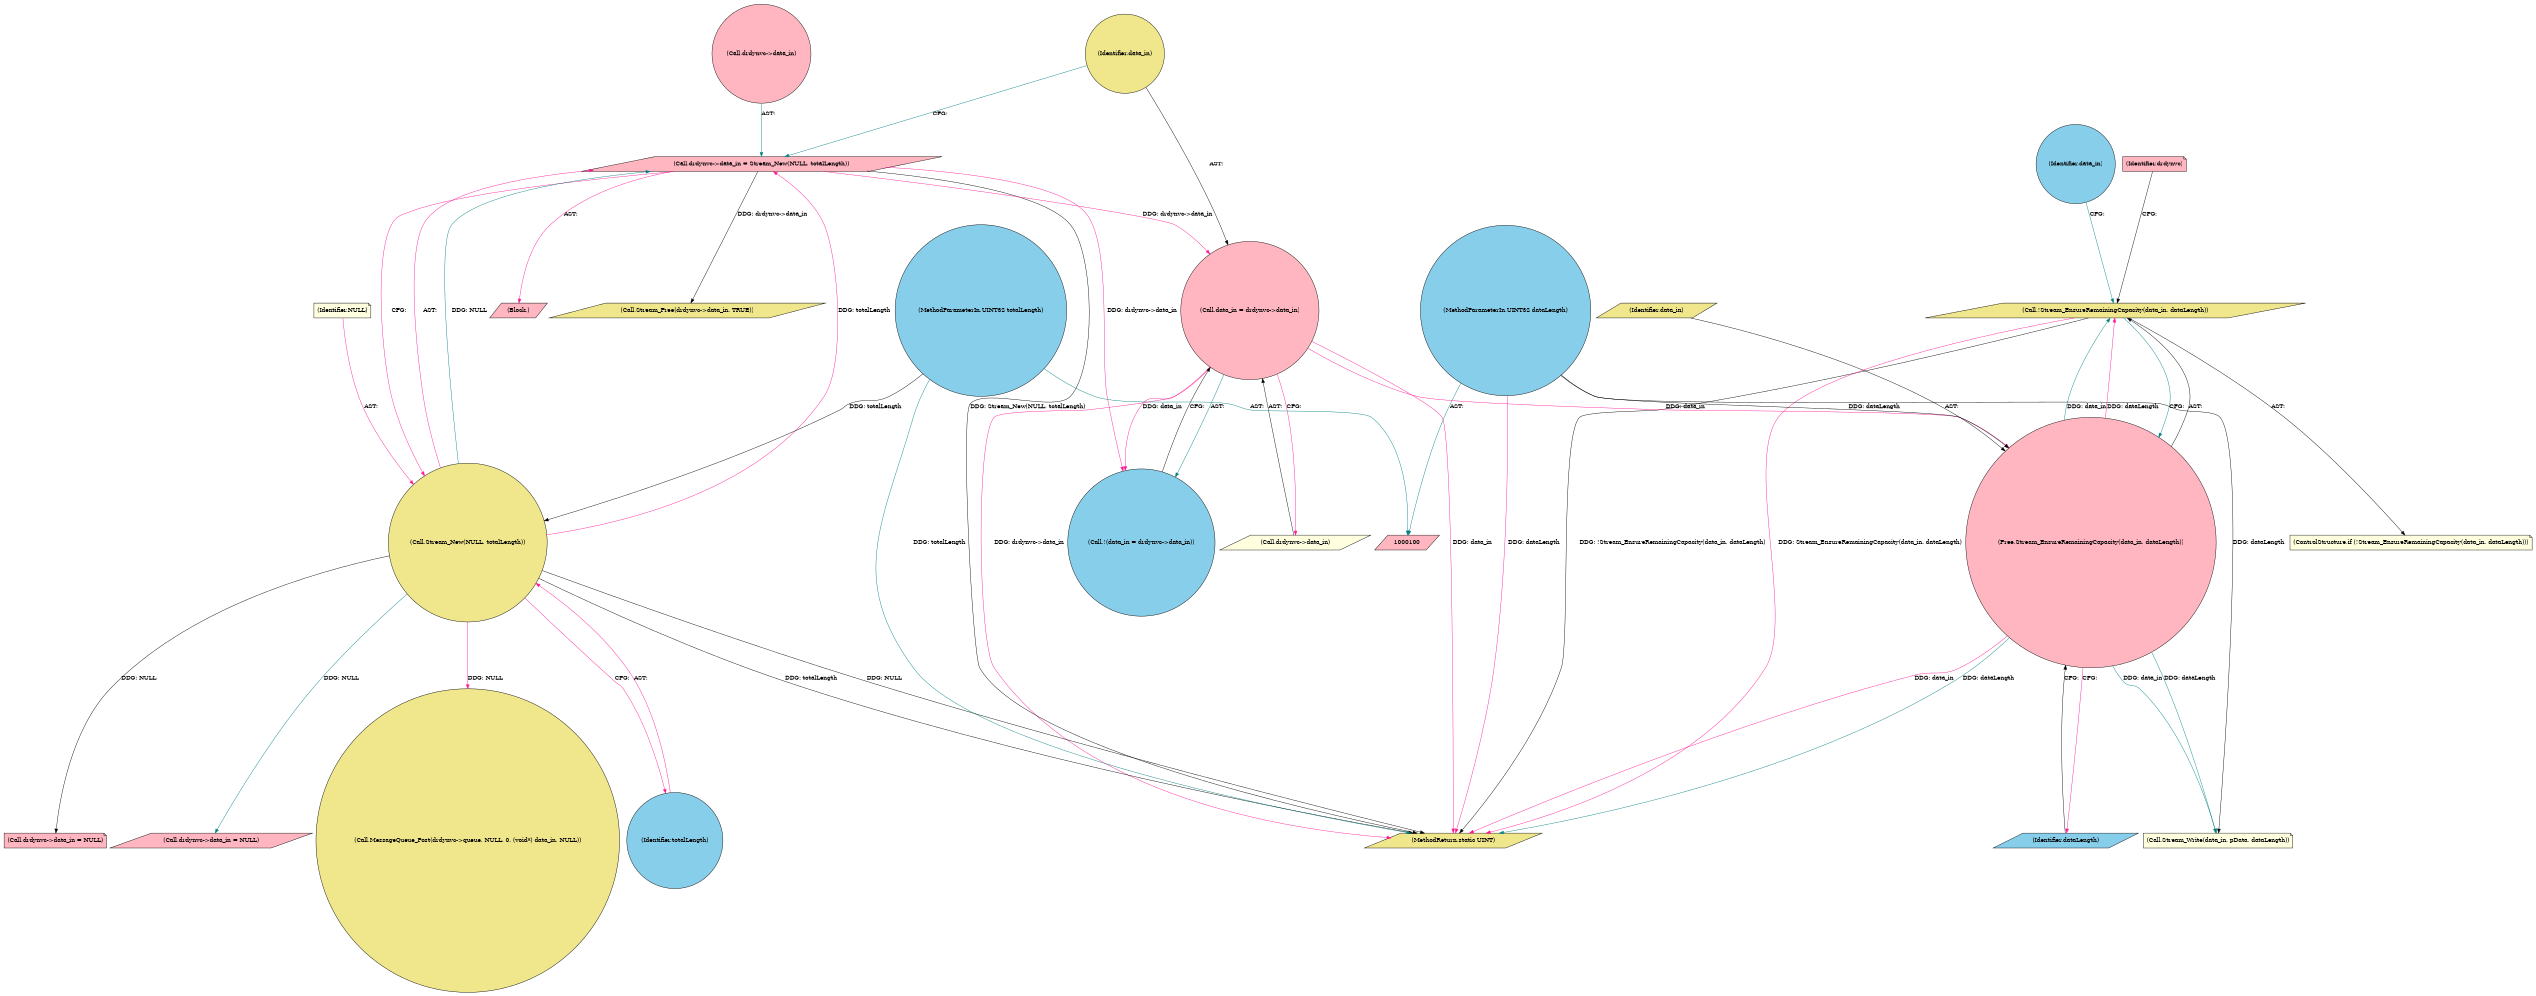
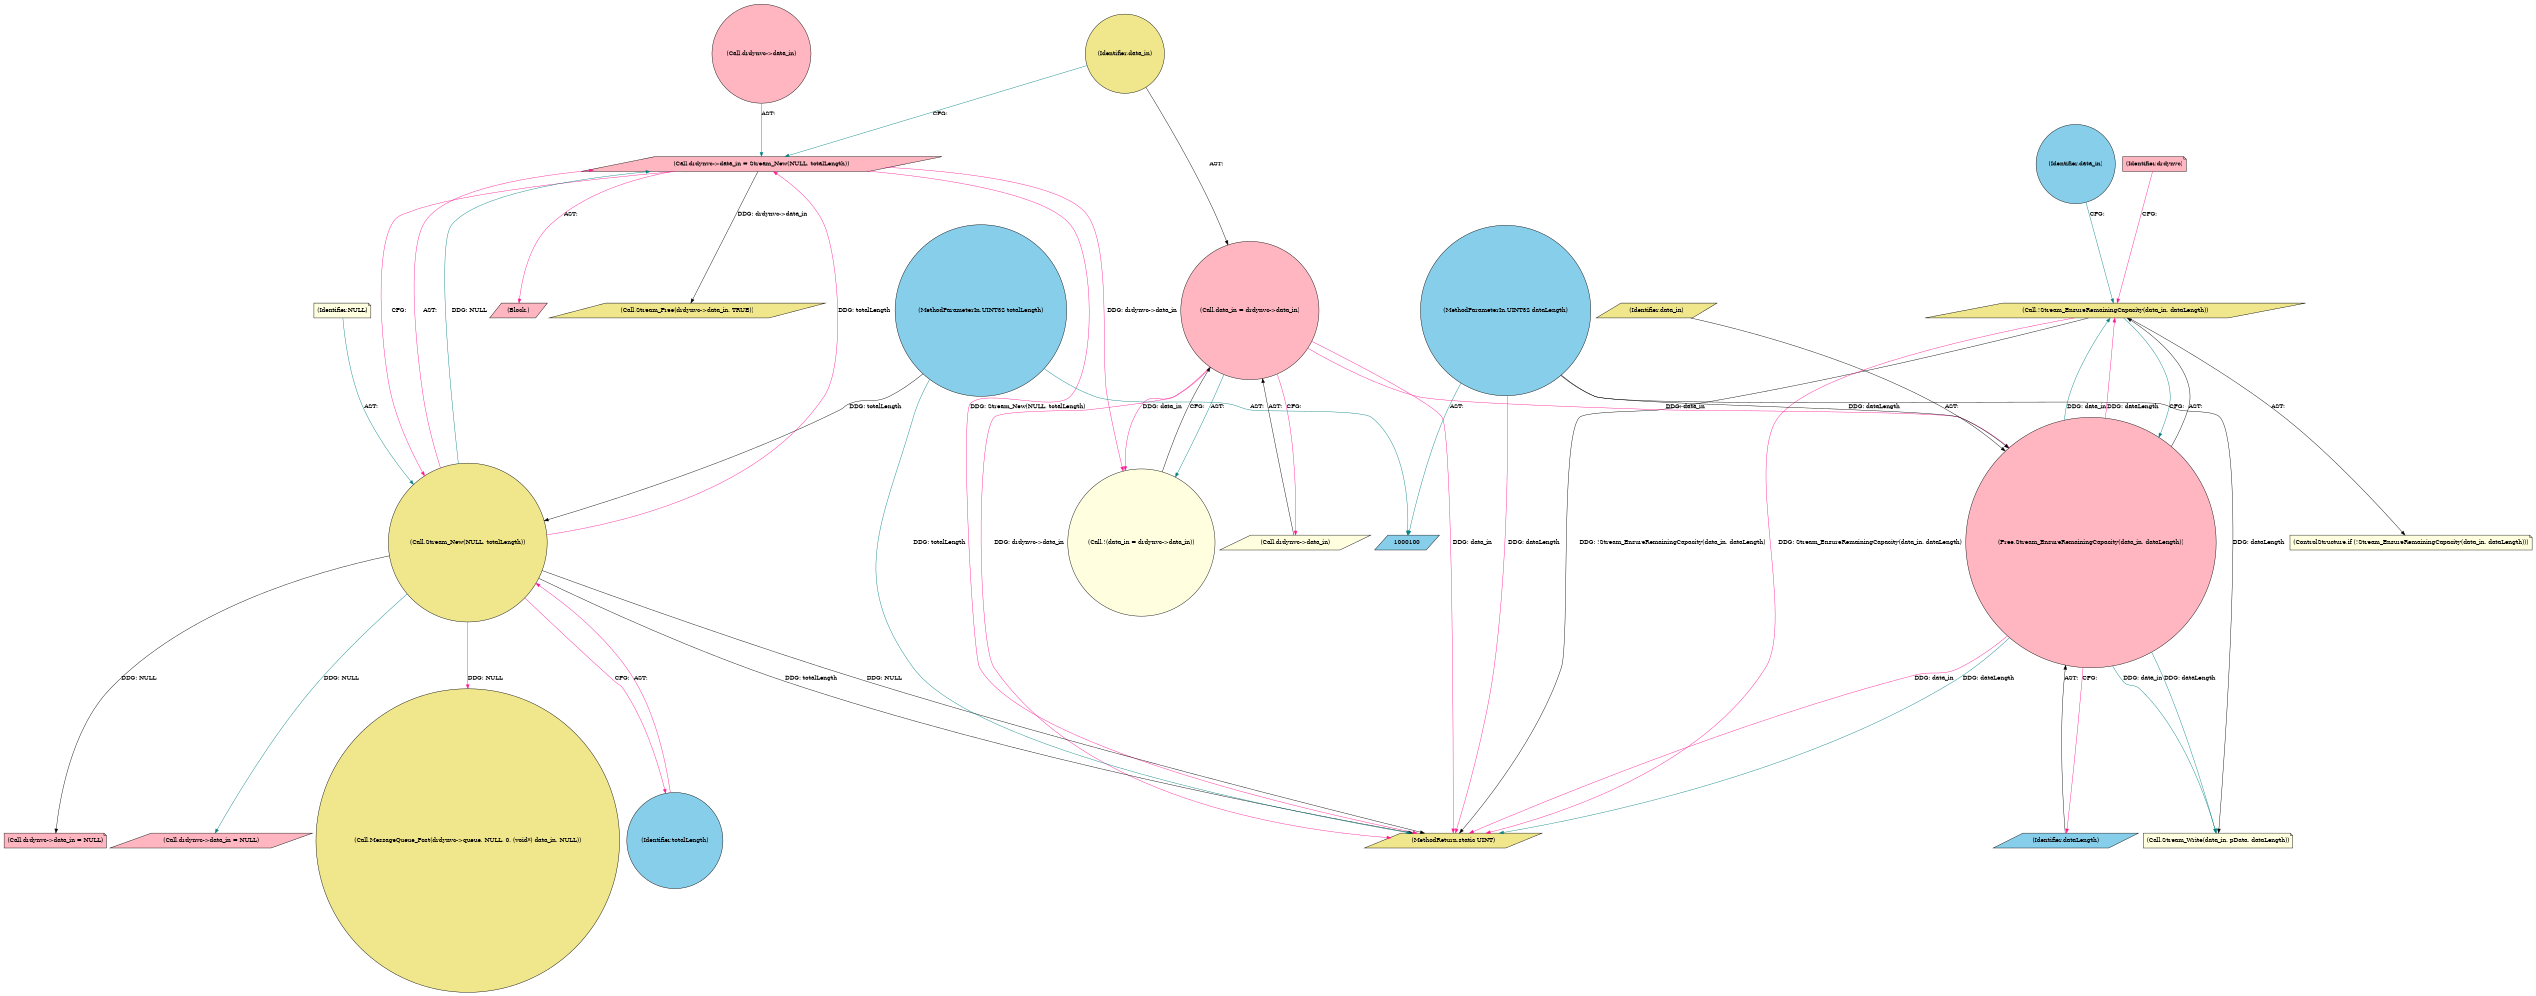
(1040, 200) -> none
(2135, 235) -> (2135, 235)
(362, 406) -> (362, 406)
(968, 524) -> (968, 524)
(1141, 543) -> (1141, 543)
(1407, 543) -> (1407, 543)
(2072, 678) -> (2072, 678)
